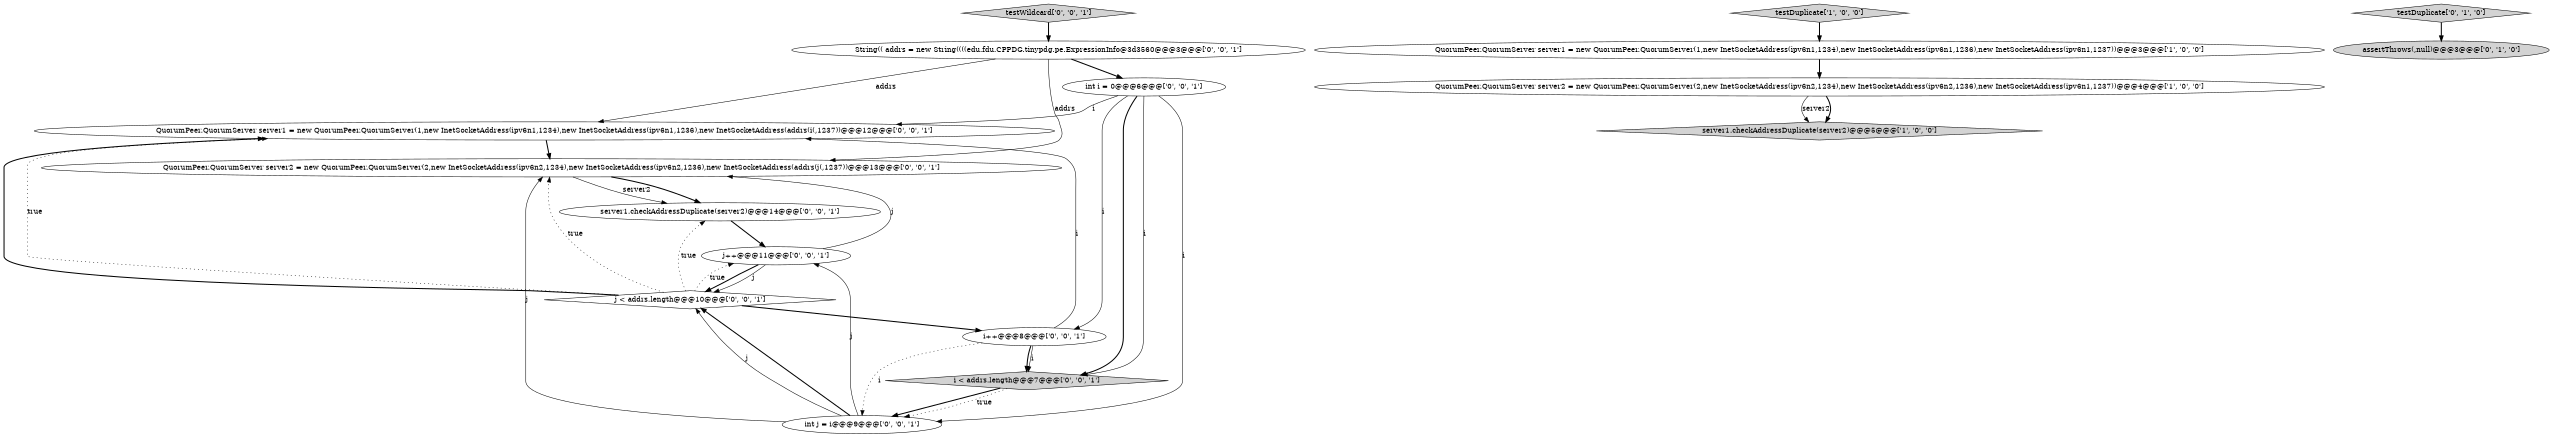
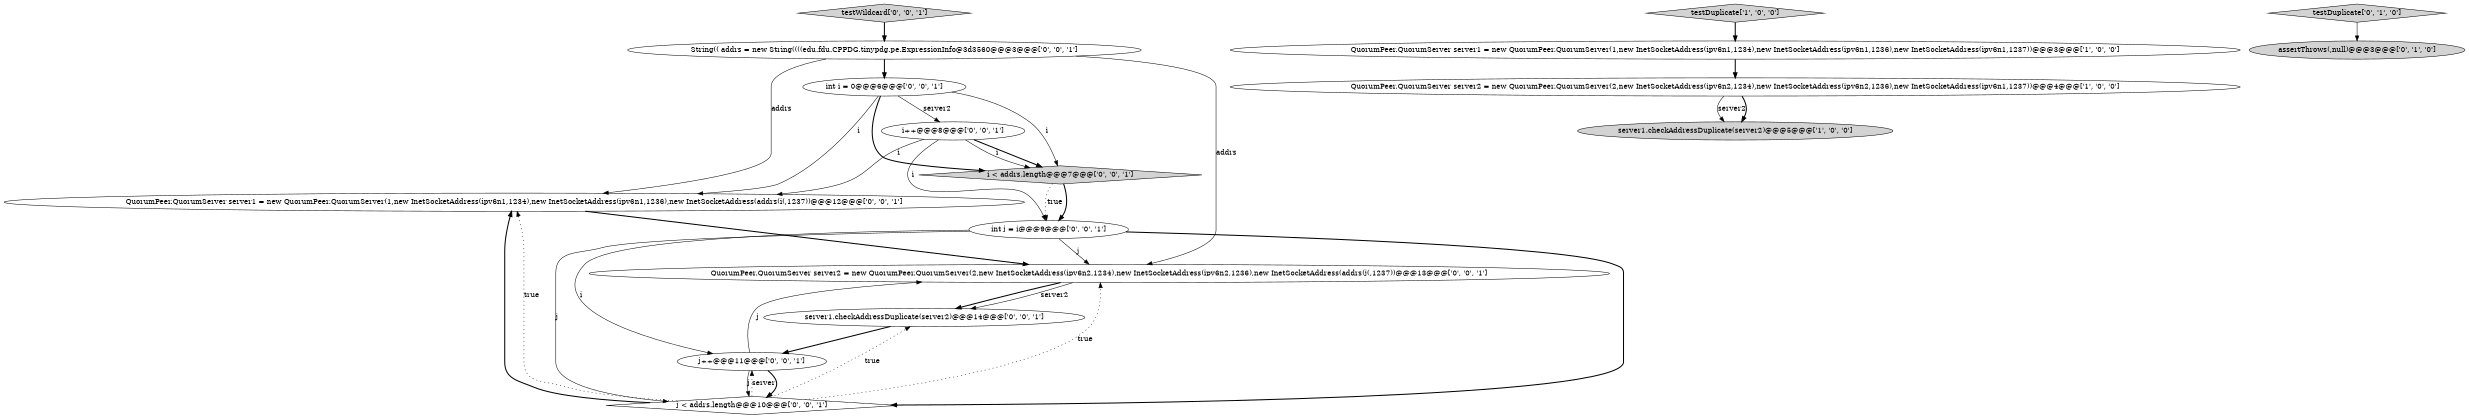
(2441, 29) -> (2357, 29)
(1819, 131) -> (1735, 131)
(1103, 212) -> (937, 109)
(718, 278) -> (764, 383)
(859, 318) -> none
(852, 337) -> (581, 295)
(908, 358) -> (953, 191)
(1182, 358) -> none
